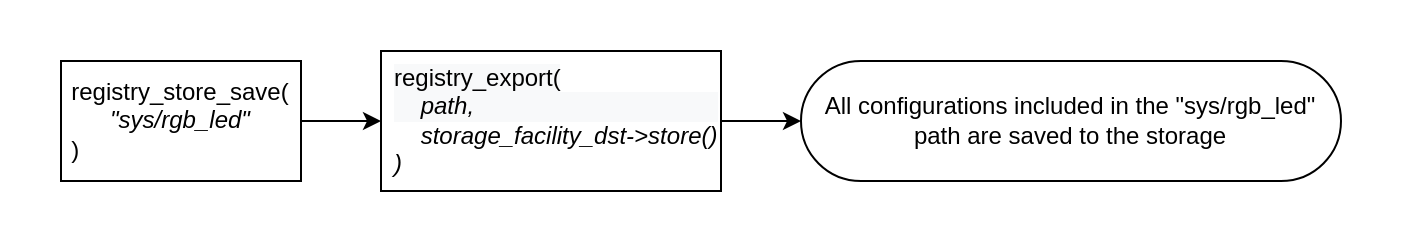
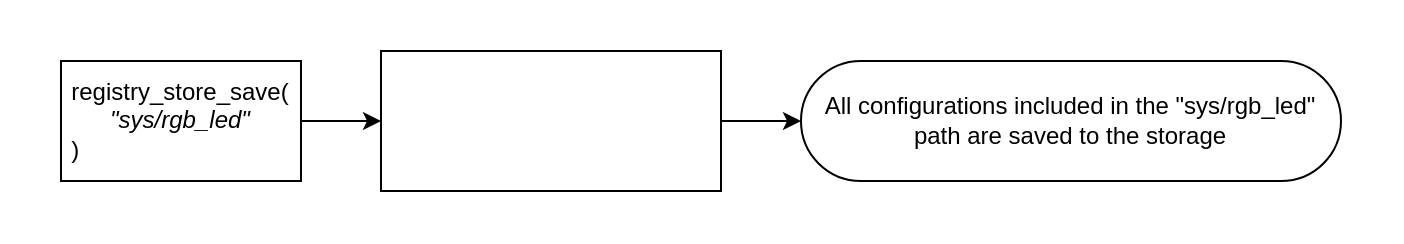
(556, 121) -> none
